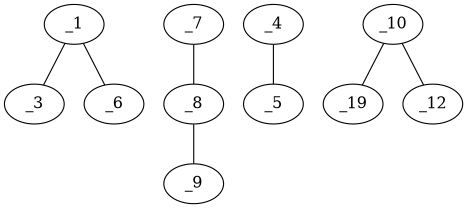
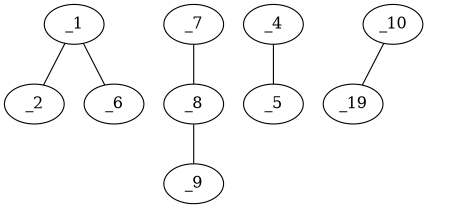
(34, 104) -> (34, 104)
(433, 104) -> none
